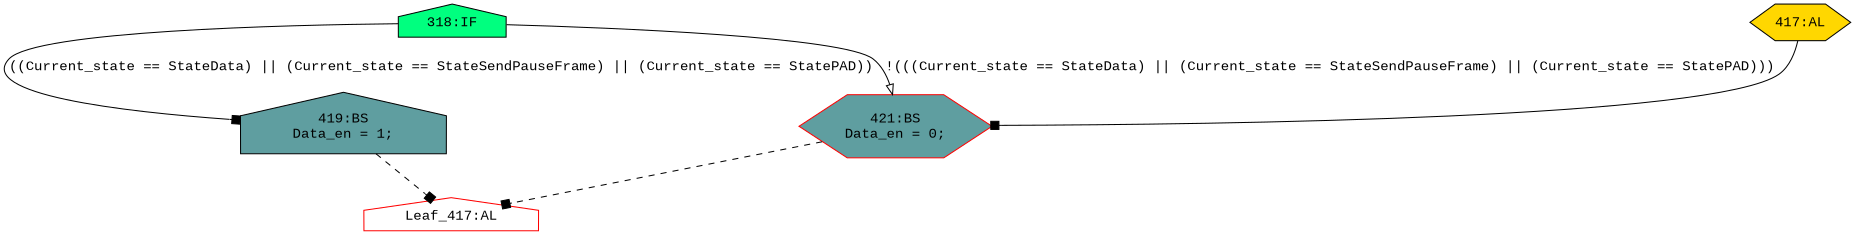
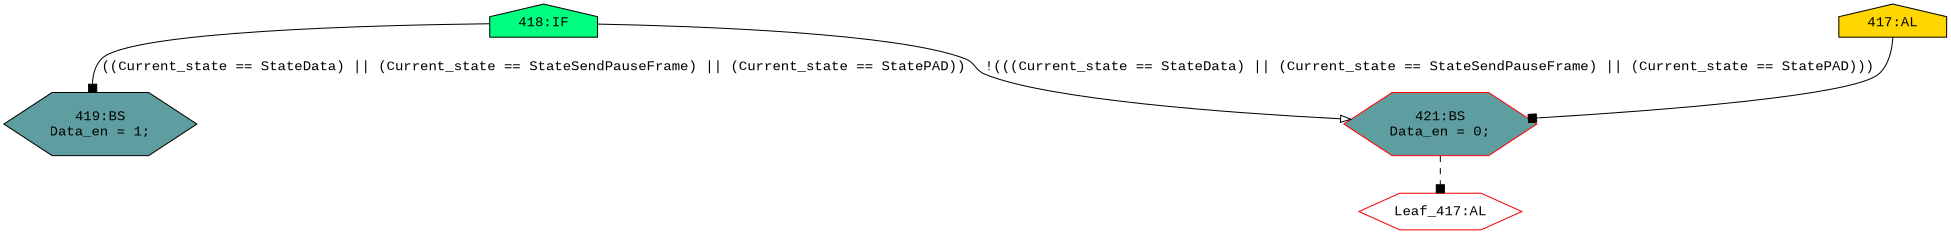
(452, 22) -> (544, 22)
(1800, 22) -> (1893, 22)
(343, 126) -> (100, 124)
(400, 174) -> none
(451, 216) -> (1440, 212)
